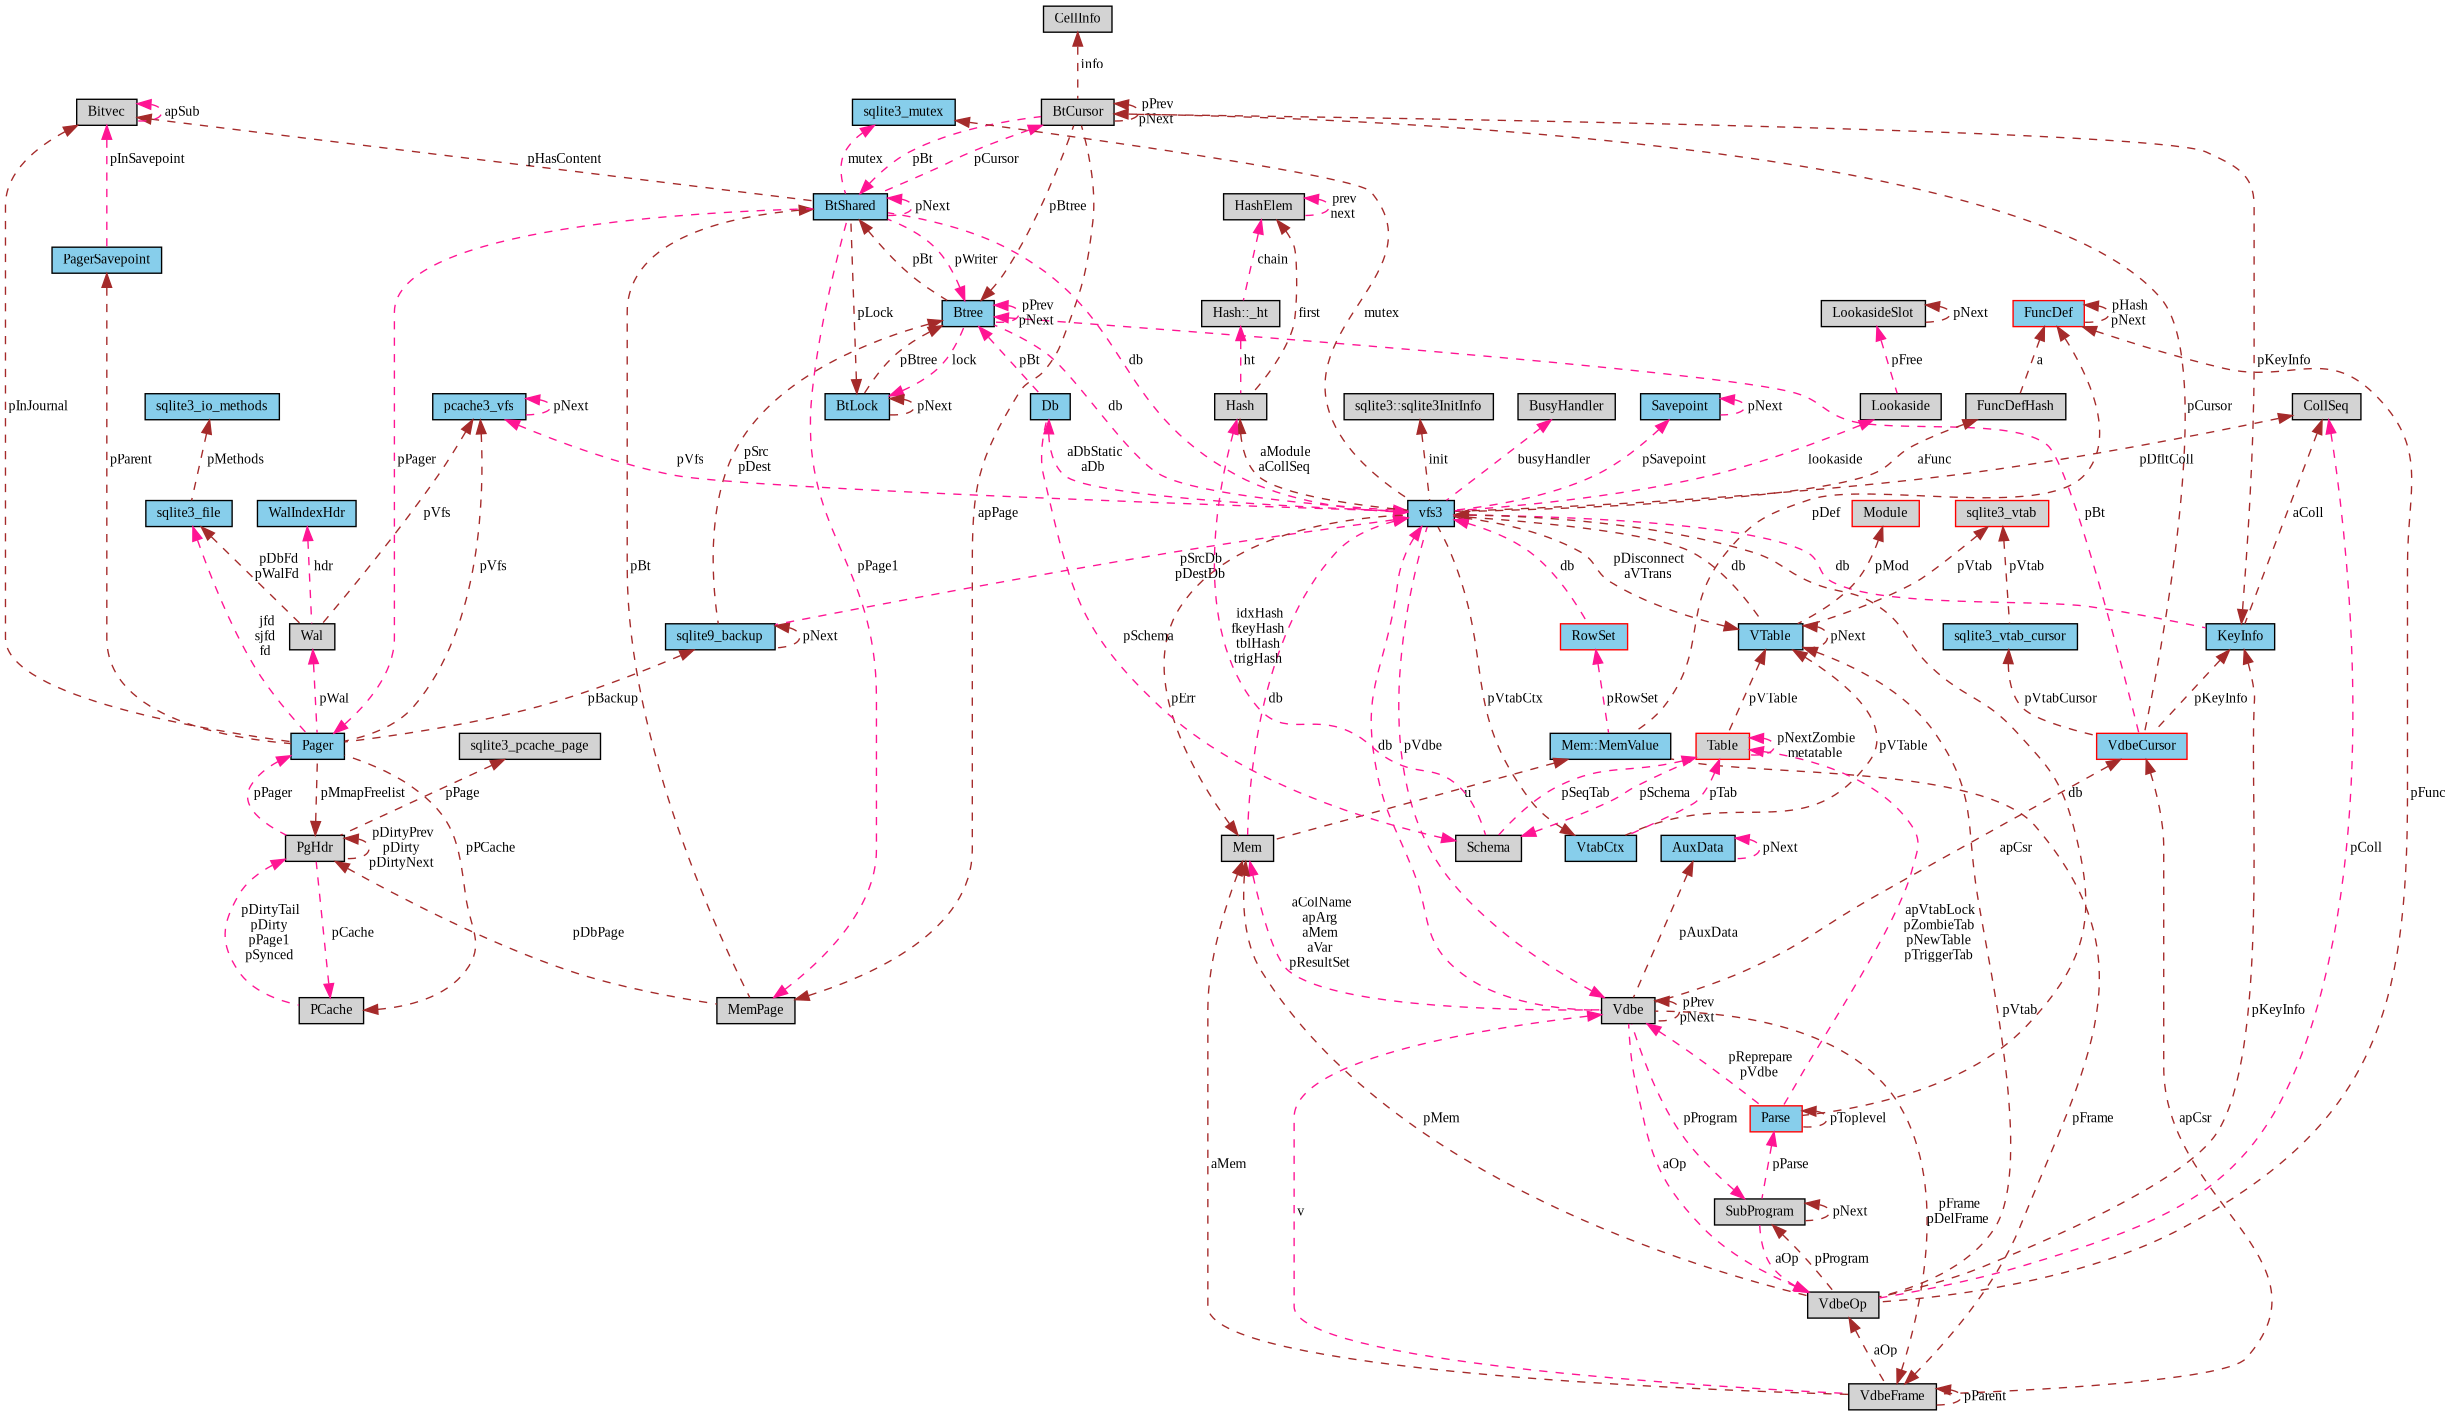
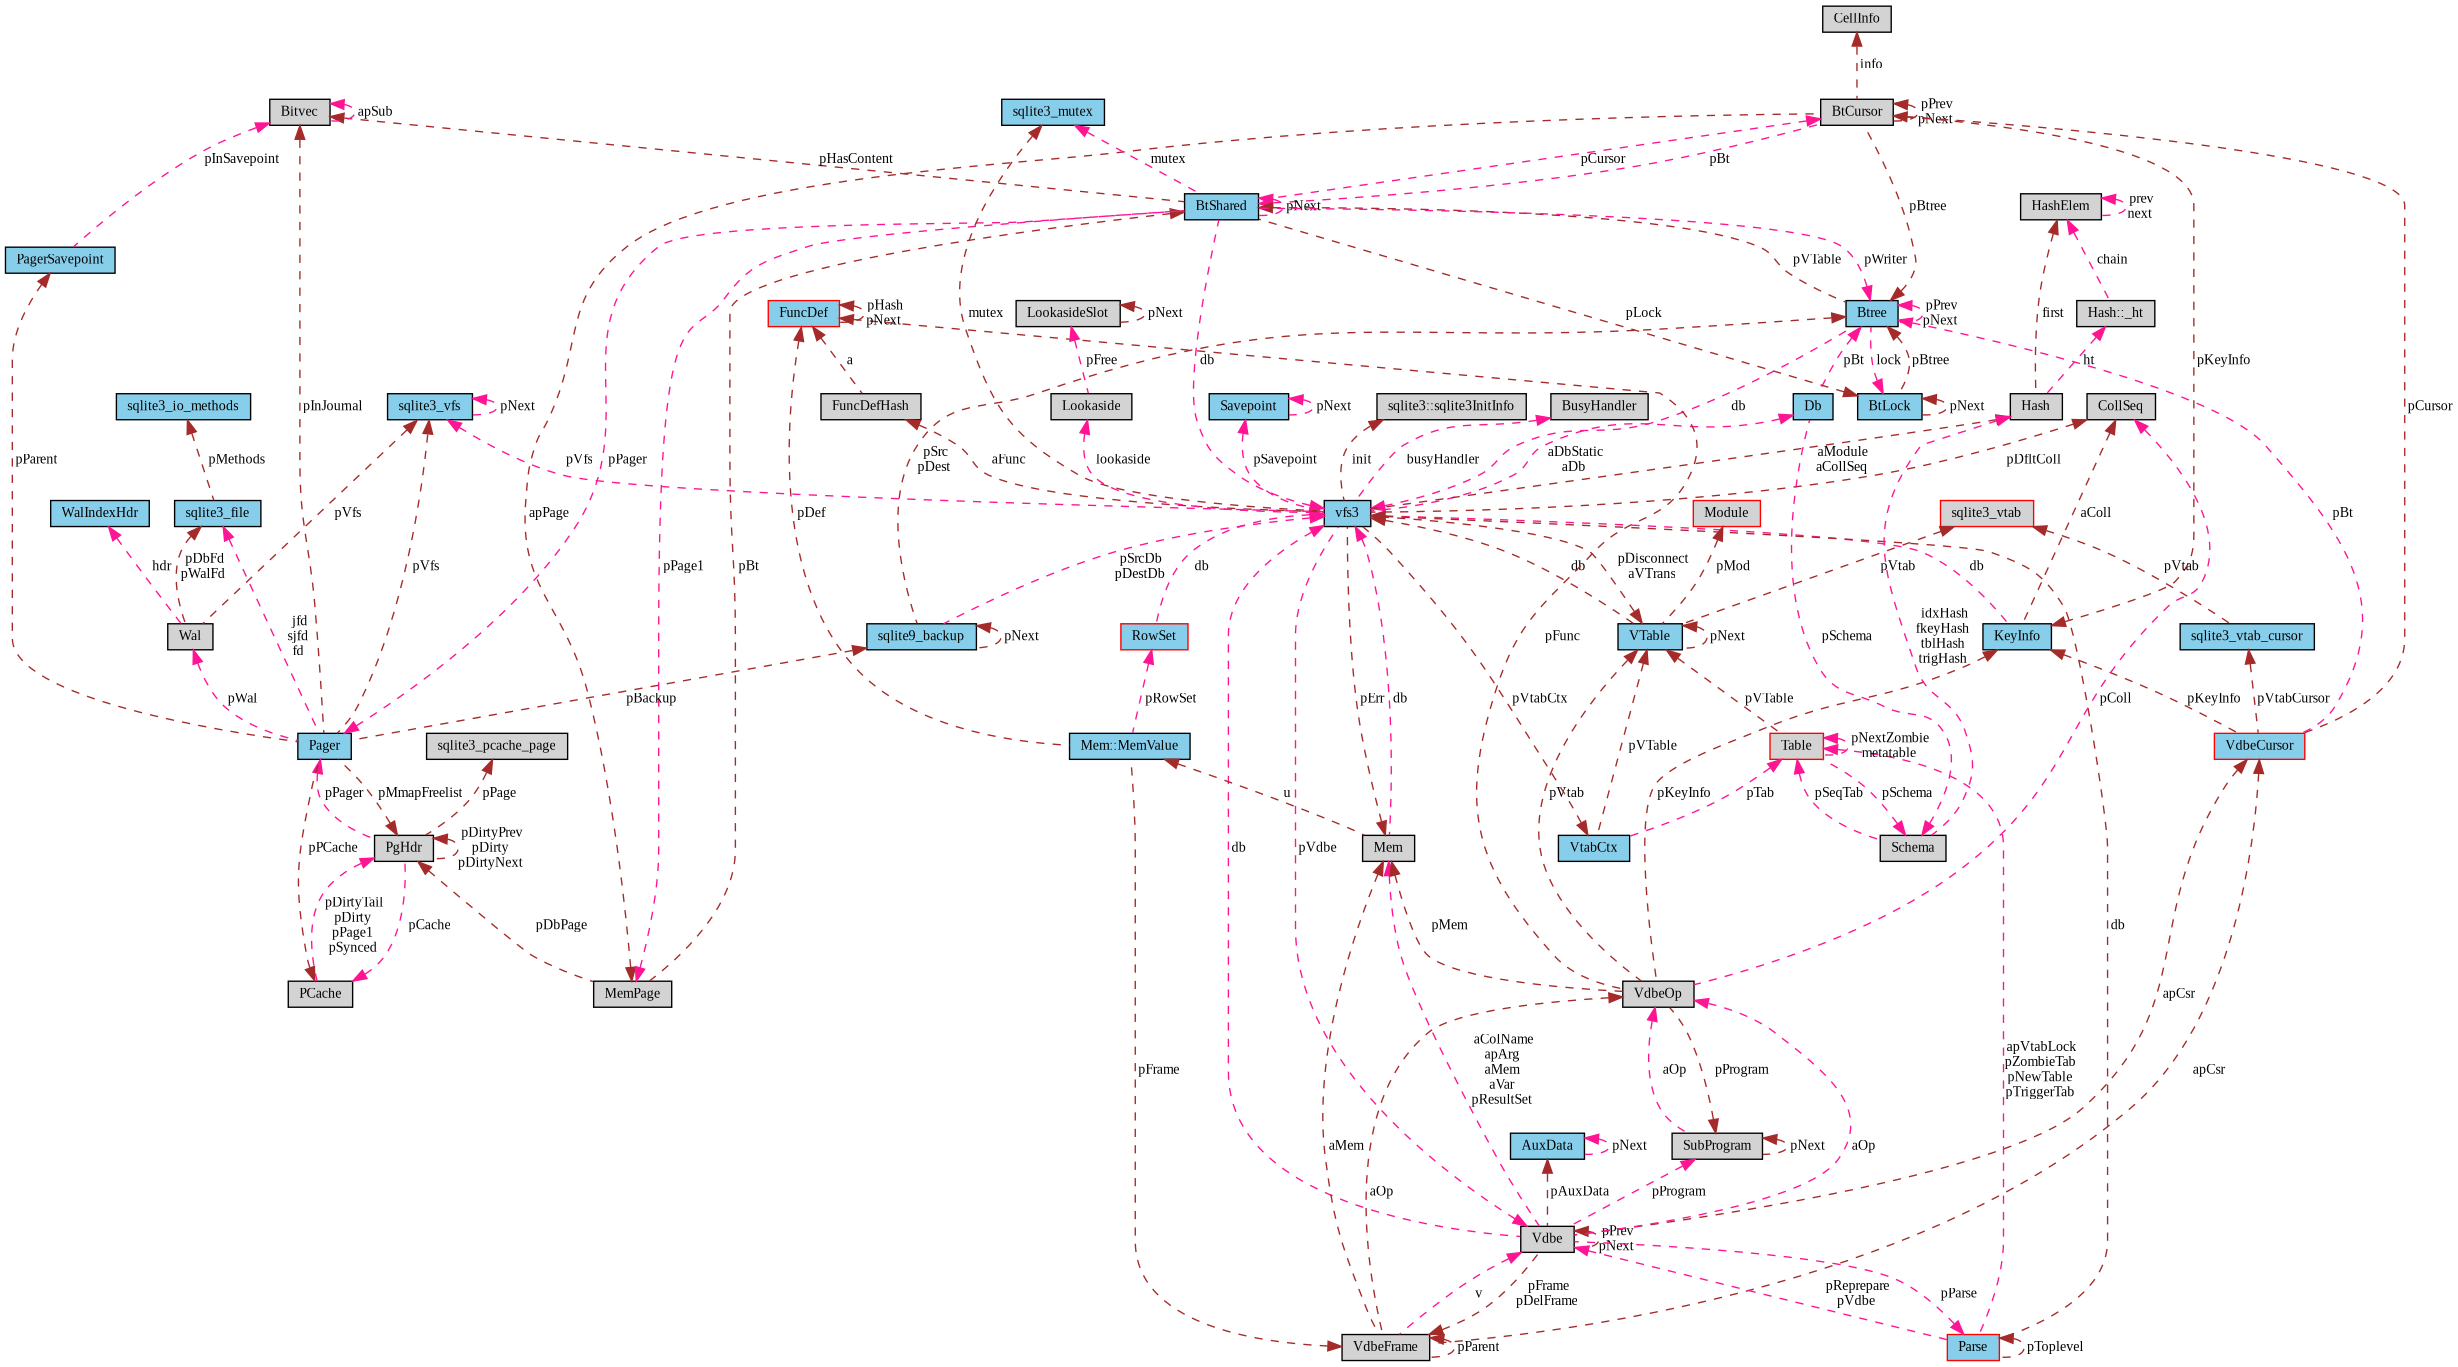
(922, 260) -> (1816, 260)
(479, 407) -> (430, 407)
(1767, 1172) -> (1773, 1255)
